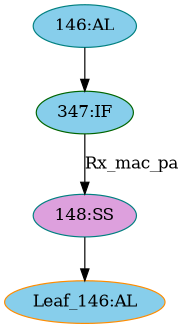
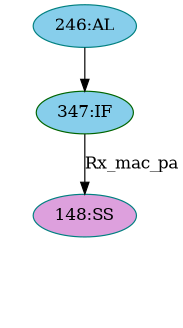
(85, 26) -> (85, 26)
(85, 302) -> none
